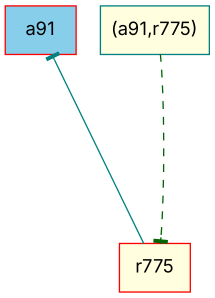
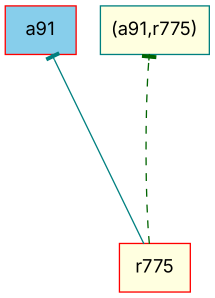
(164, 146) -> (146, 152)
